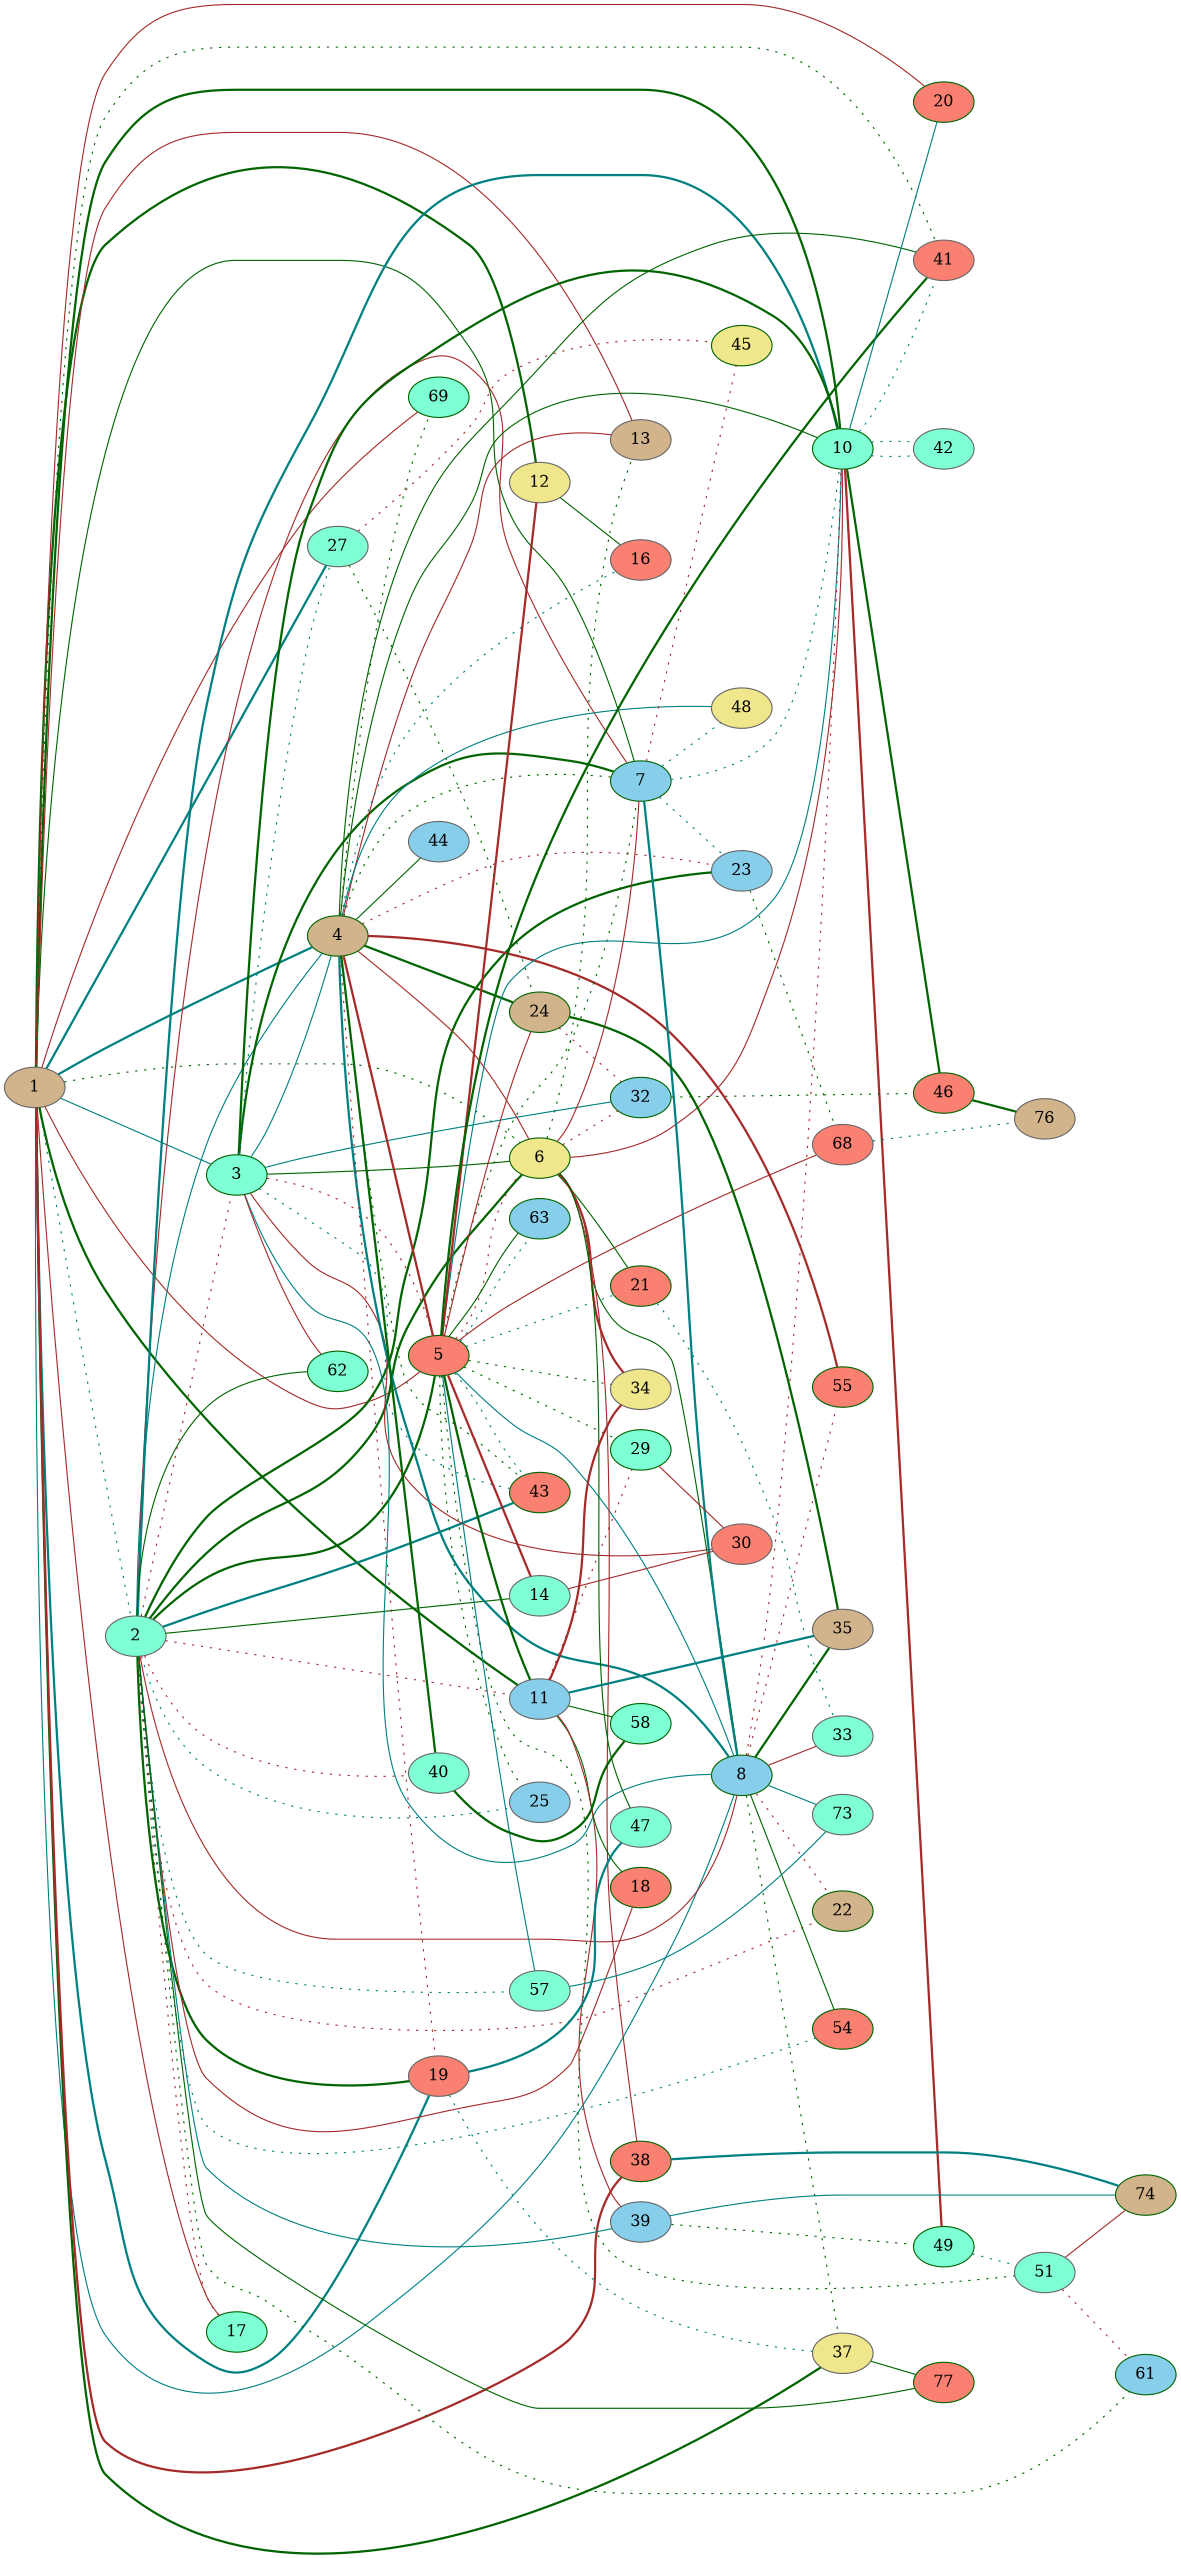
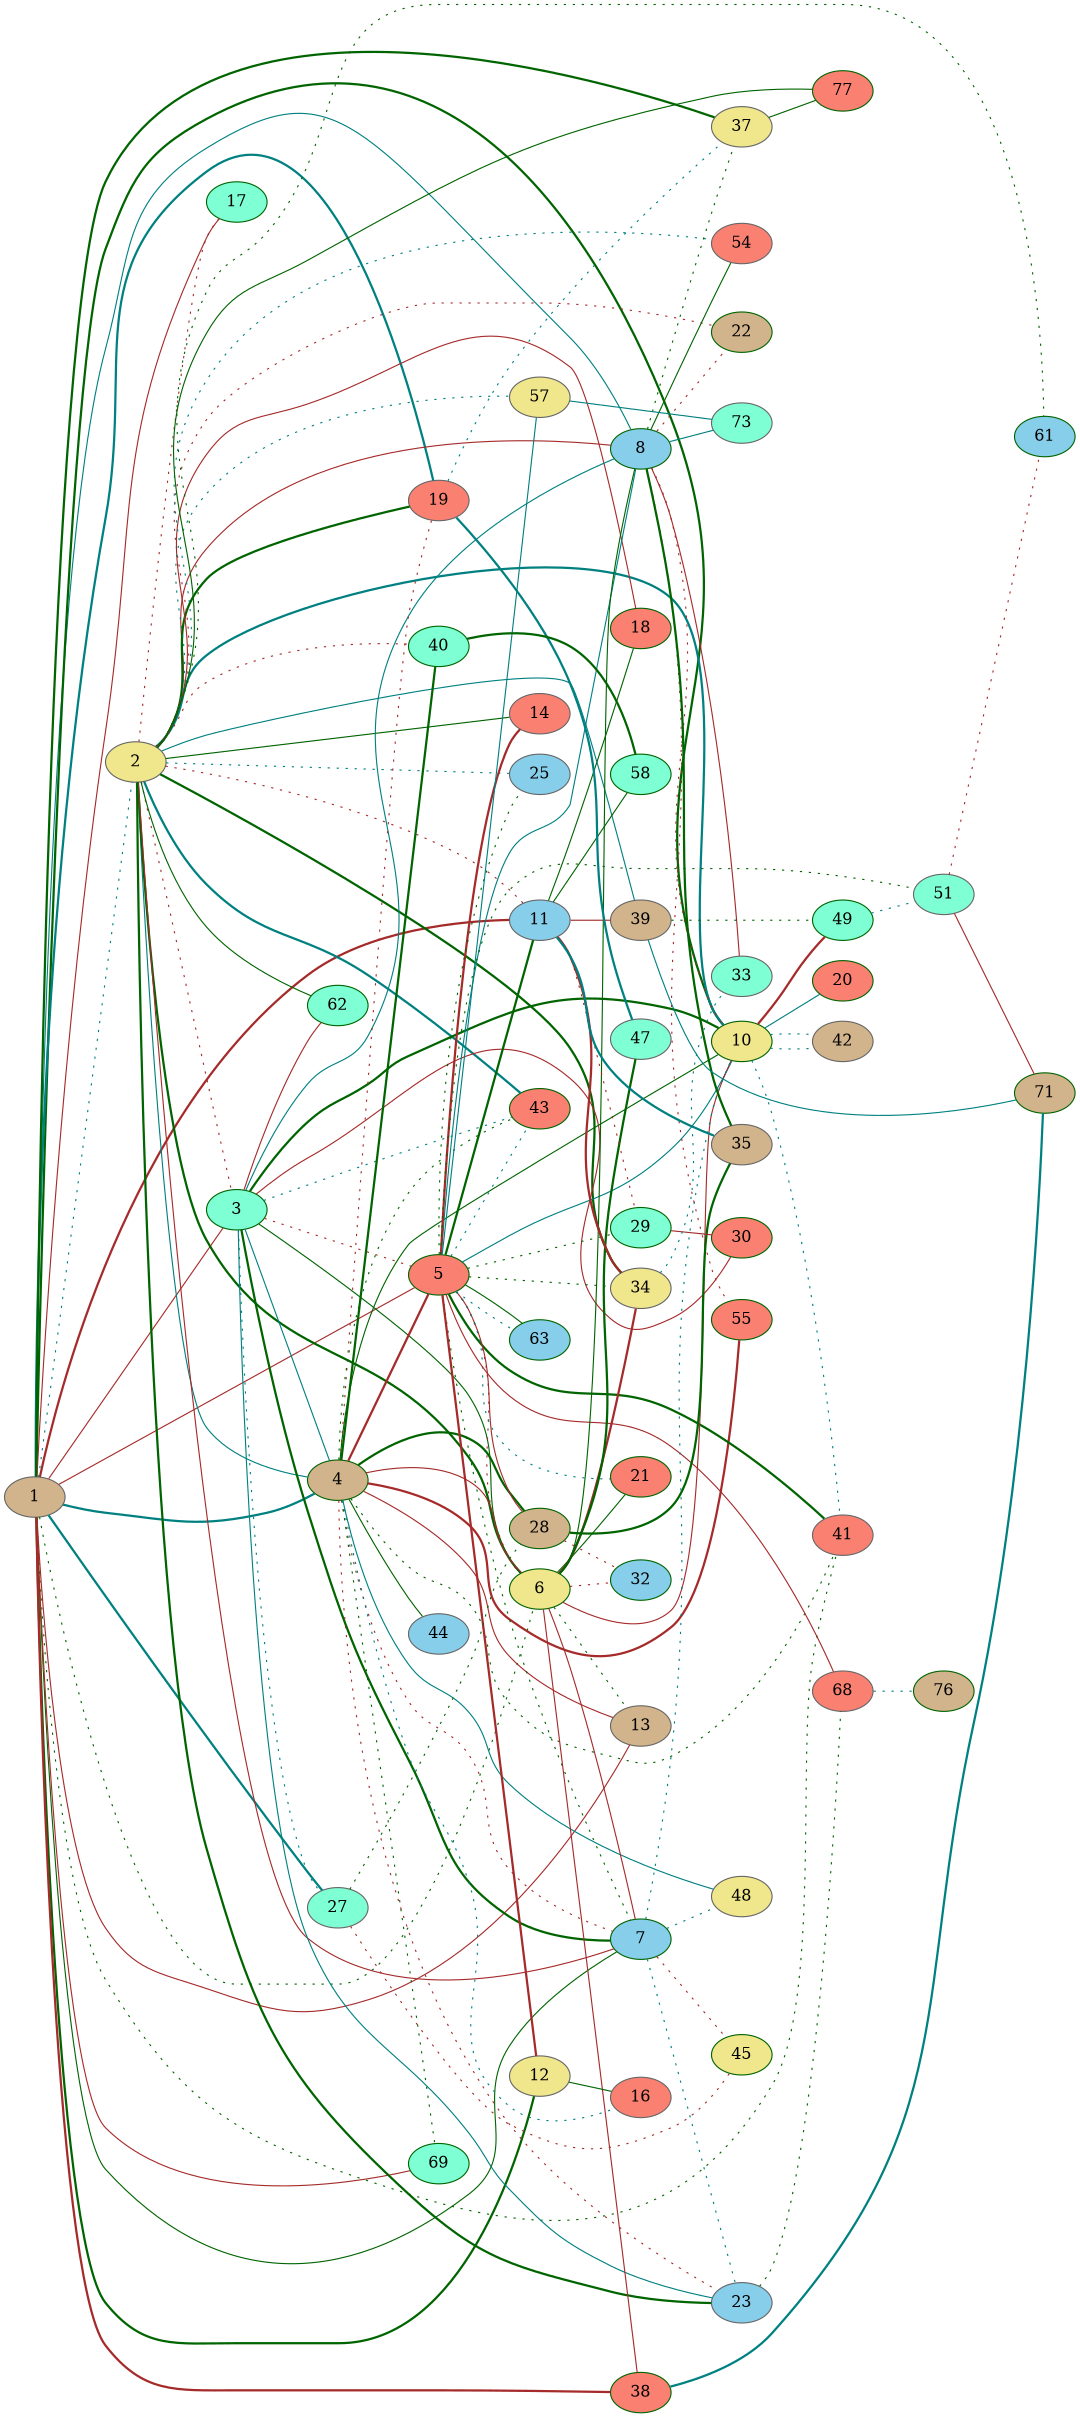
(86, 137) -> none
(477, 433) -> (581, 1749)
(843, 449) -> (742, 1041)
(944, 449) -> (843, 1041)
(446, 793) -> (452, 1737)
(540, 1012) -> (540, 1528)
(944, 1093) -> none
(1045, 1119) -> (944, 1691)
(446, 1130) -> (287, 1864)
(136, 1131) -> (136, 1353)
(687, 1279) -> none
(402, 1411) -> none
(224, 1438) -> (186, 1111)
(599, 1474) -> (605, 1333)
(767, 1501) -> (693, 1140)
(742, 1544) -> (742, 1238)
(328, 1549) -> (459, 952)
(637, 1571) -> none
(540, 1596) -> (540, 714)
(136, 1636) -> (136, 762)
(439, 1773) -> (439, 646)
(540, 1991) -> (540, 397)
(843, 2029) -> (742, 244)
(1146, 2195) -> (1045, 1093)
(641, 2222) -> (641, 920)
